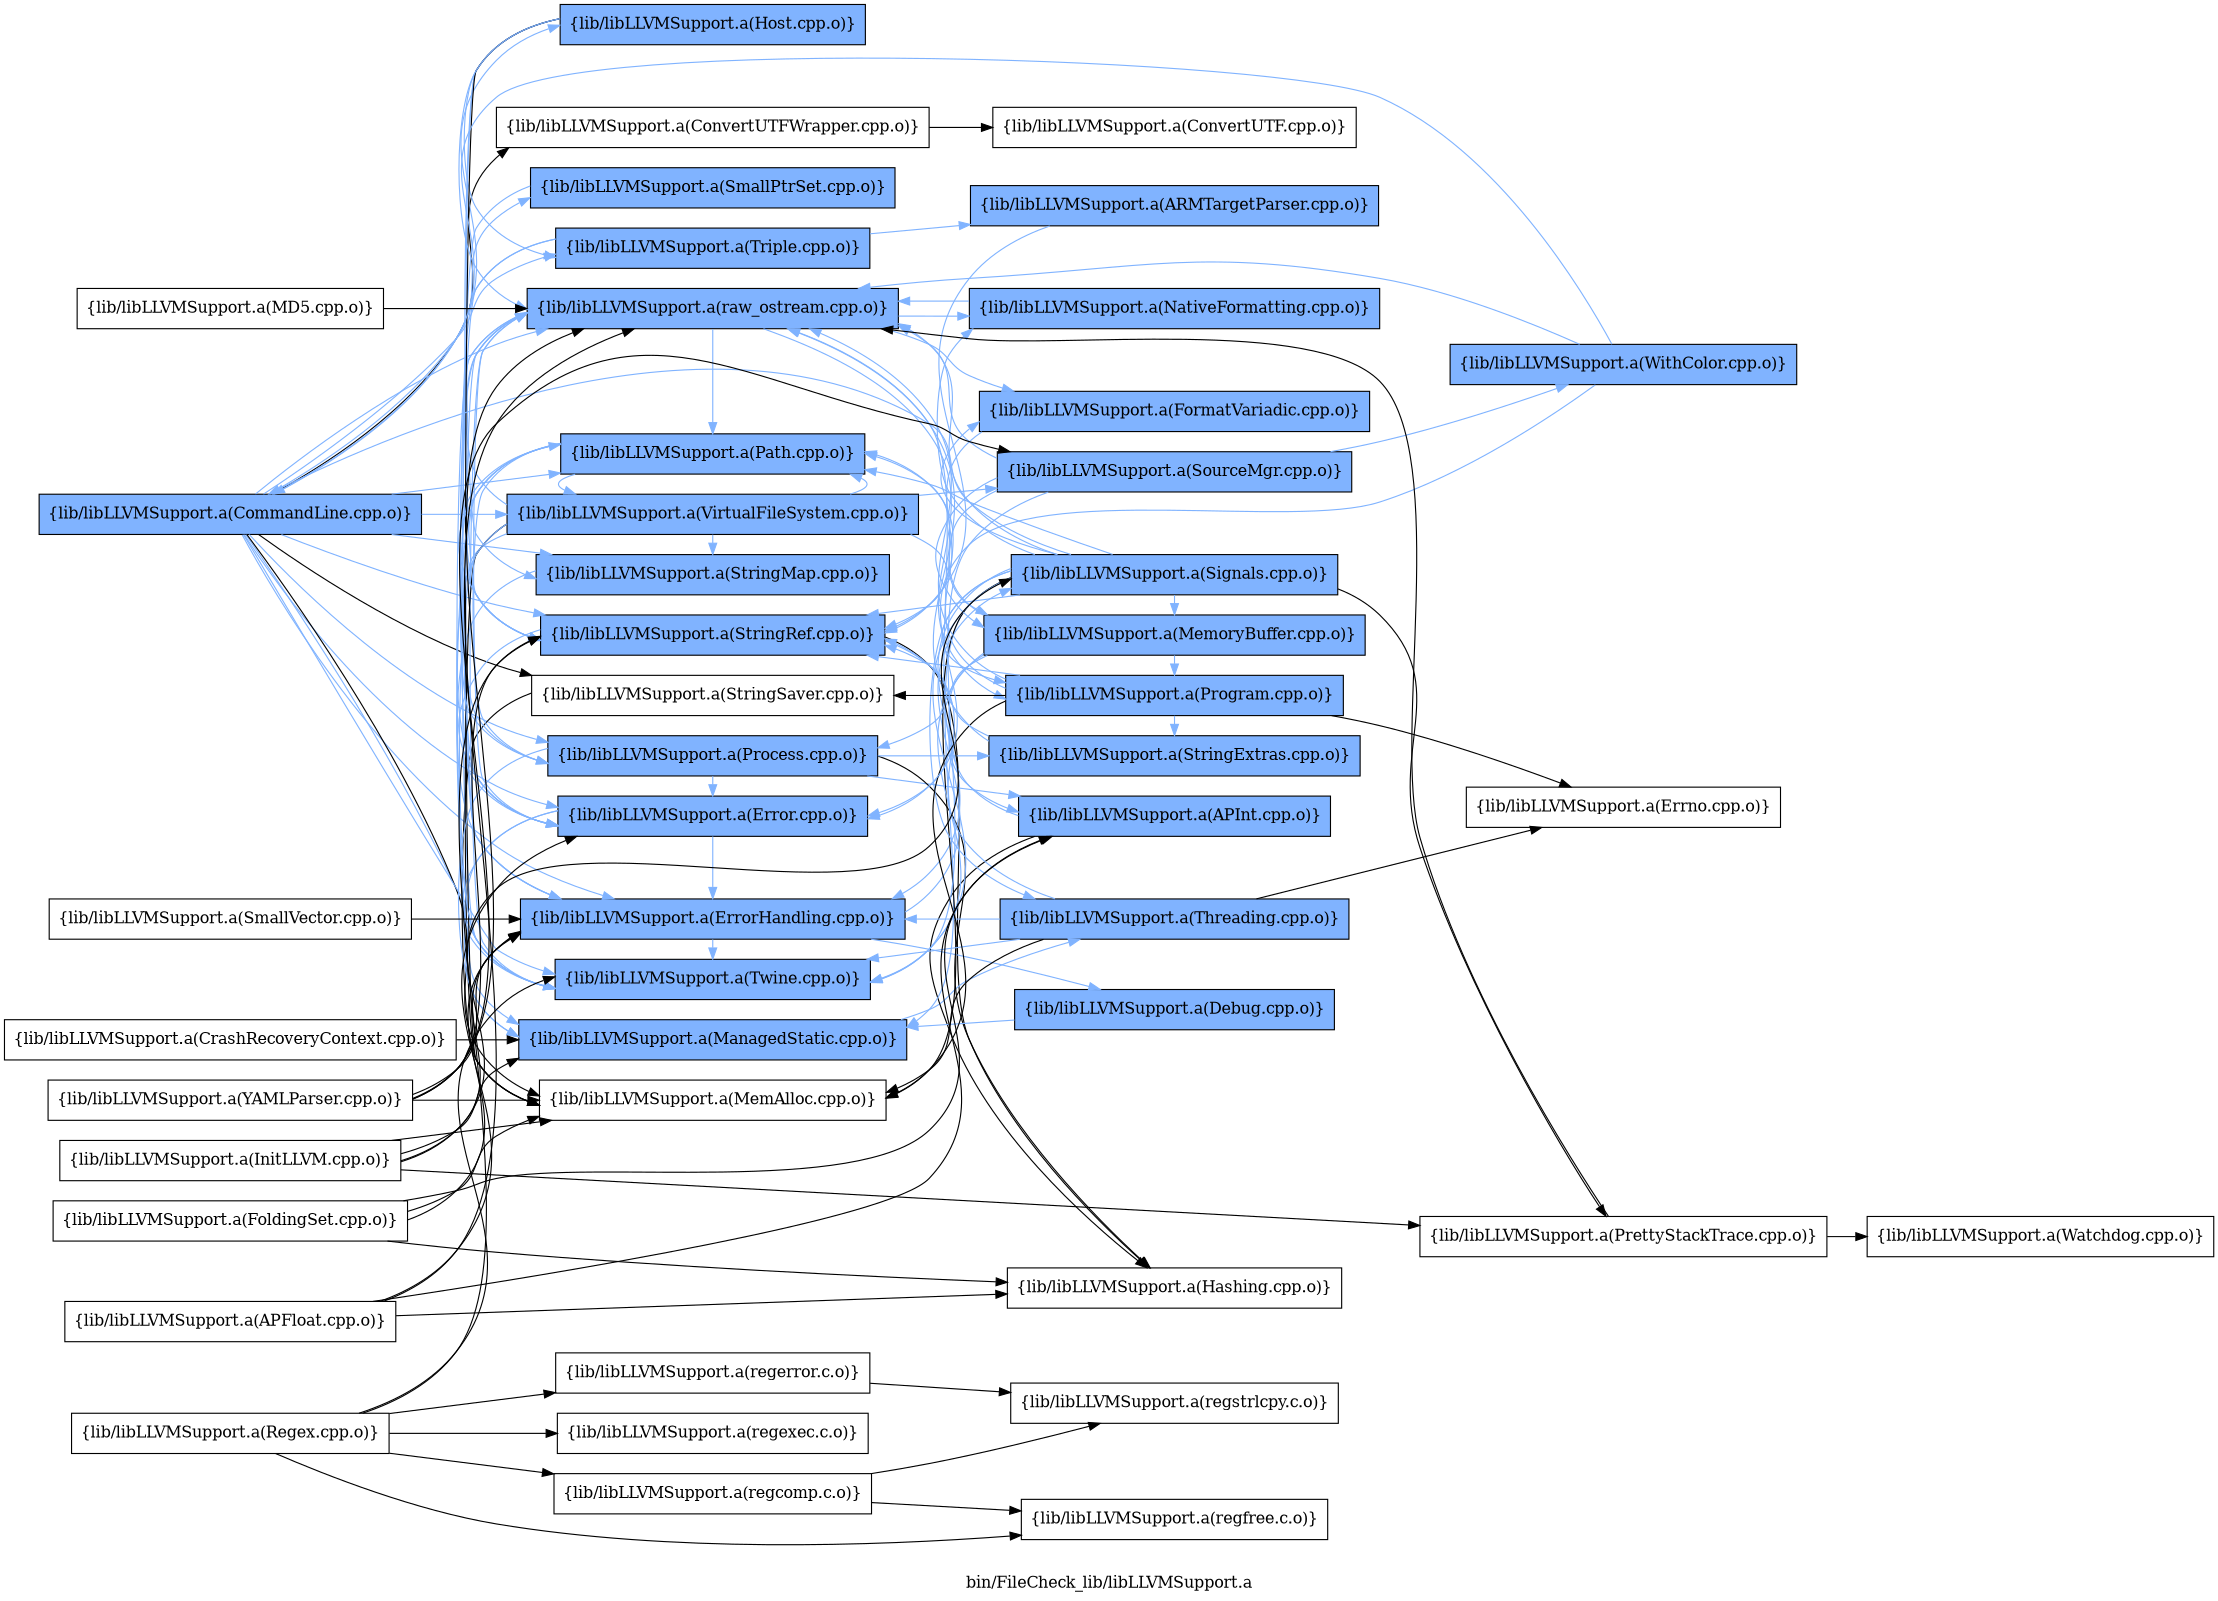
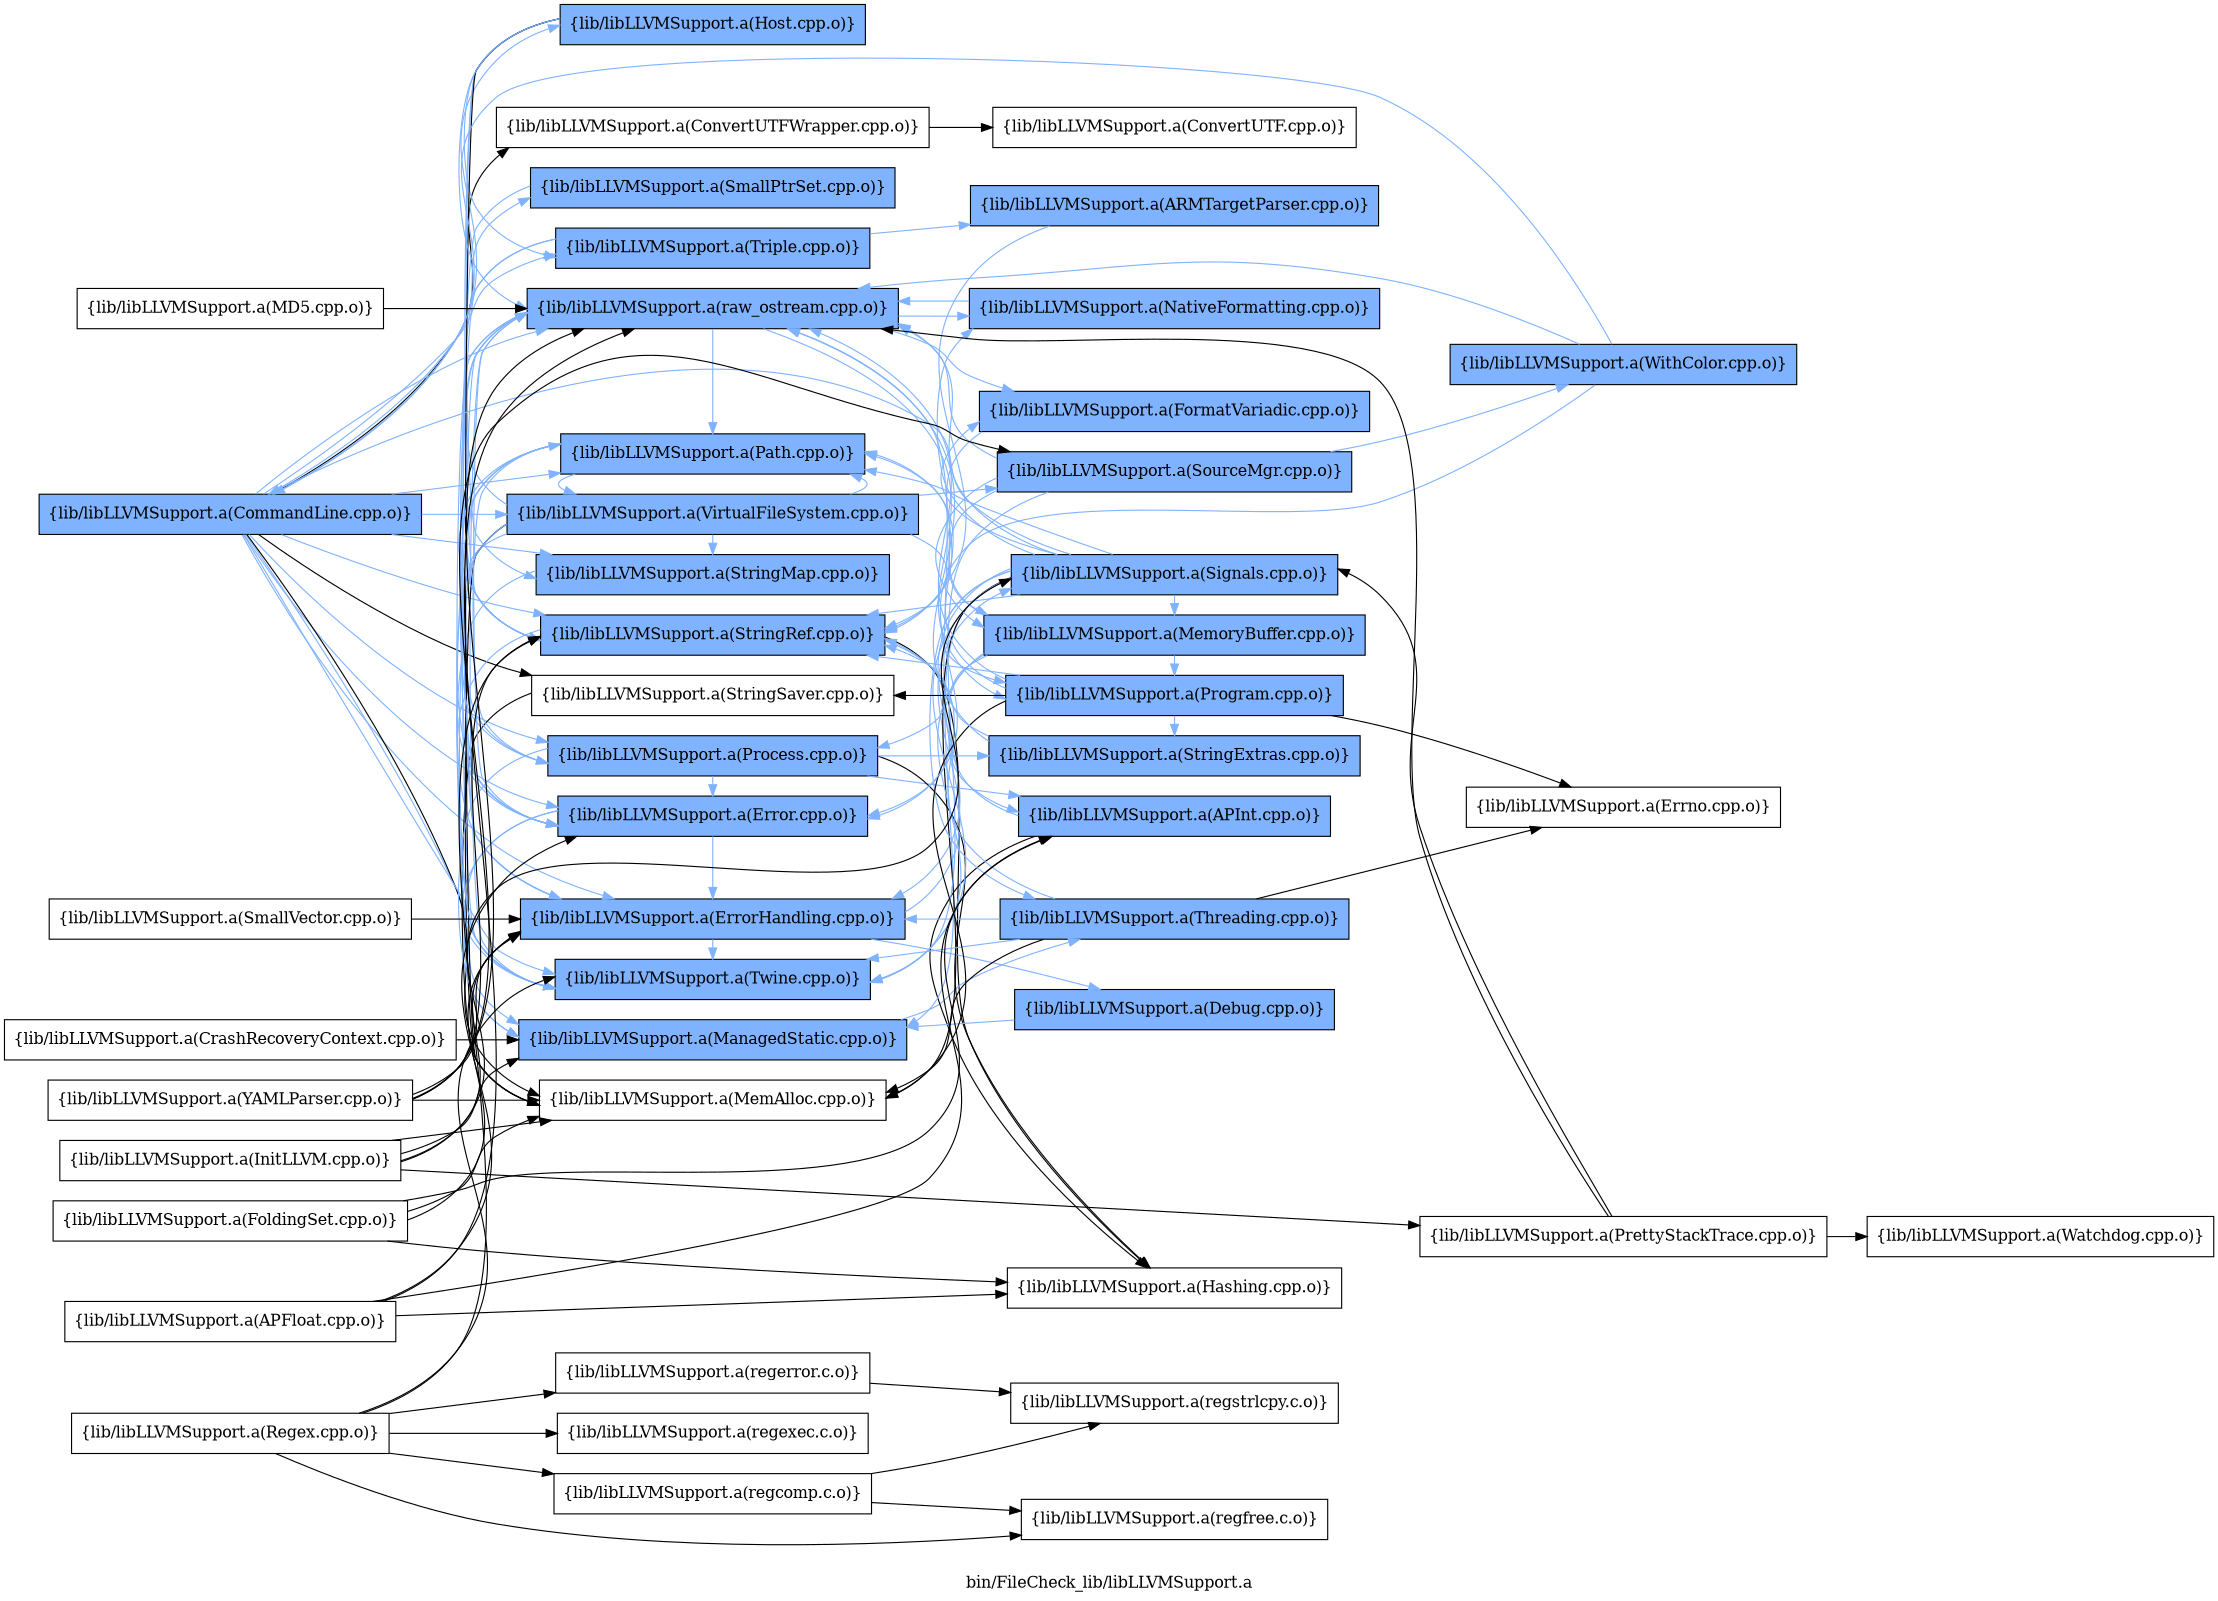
(1439, 899) -> (1461, 932)
